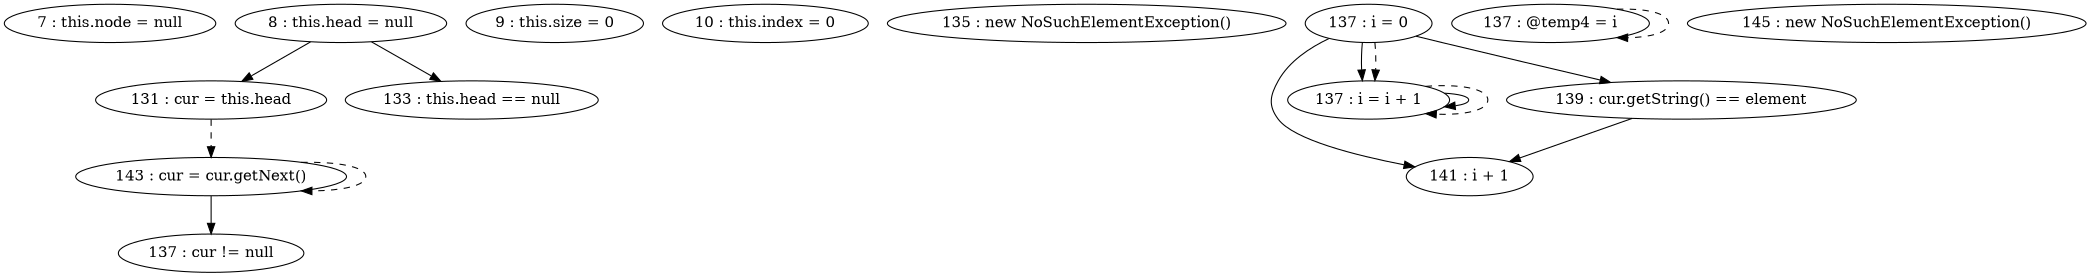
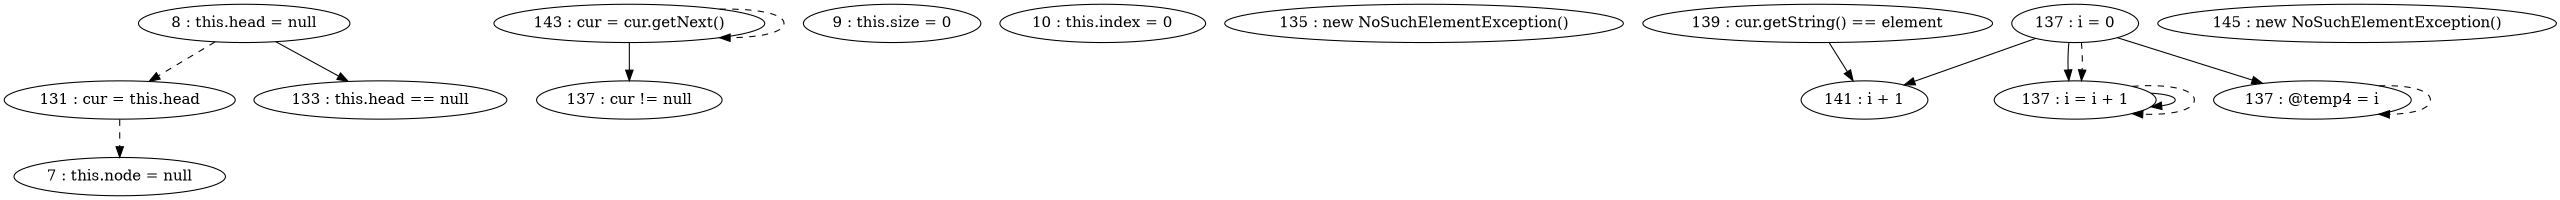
(1508, 58) -> (2185, 59)
(281, 59) -> (187, 59)
(211, 133) -> (120, 133)
